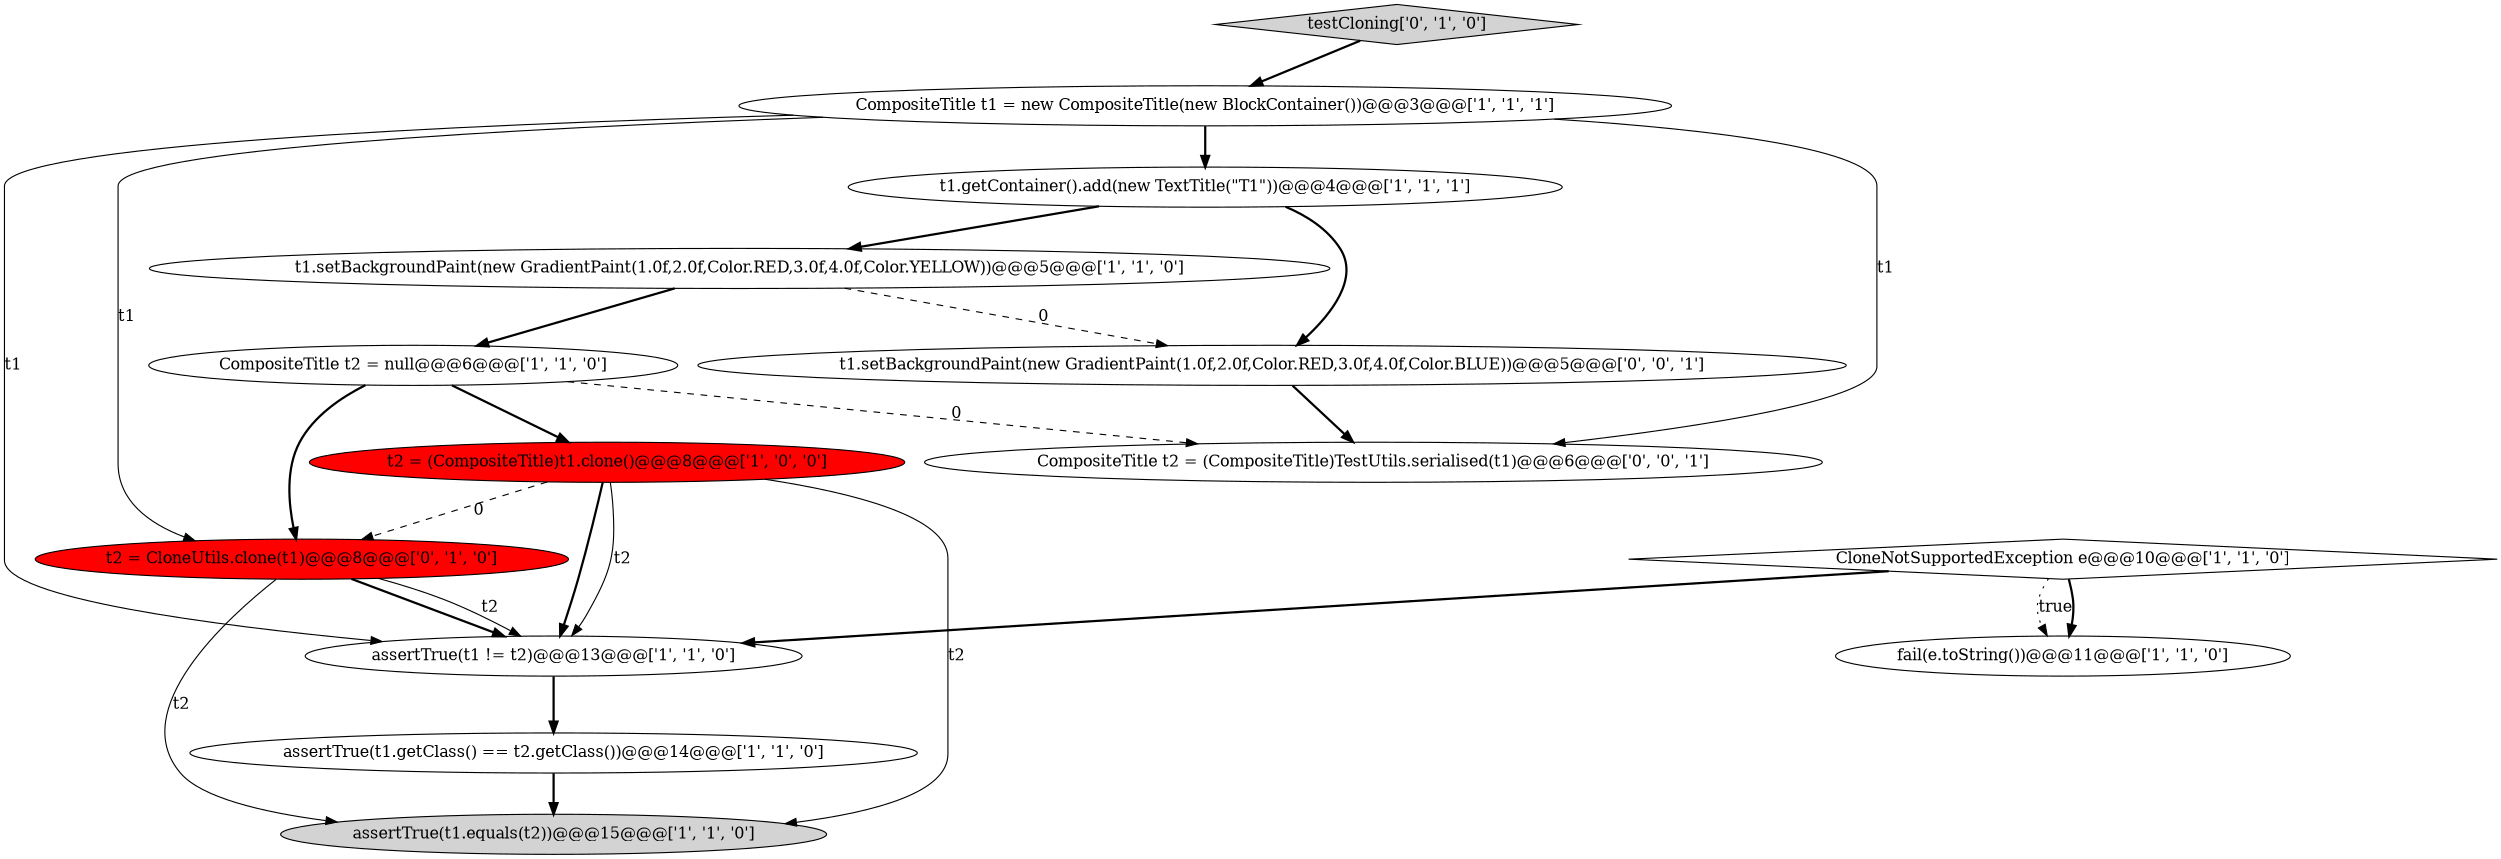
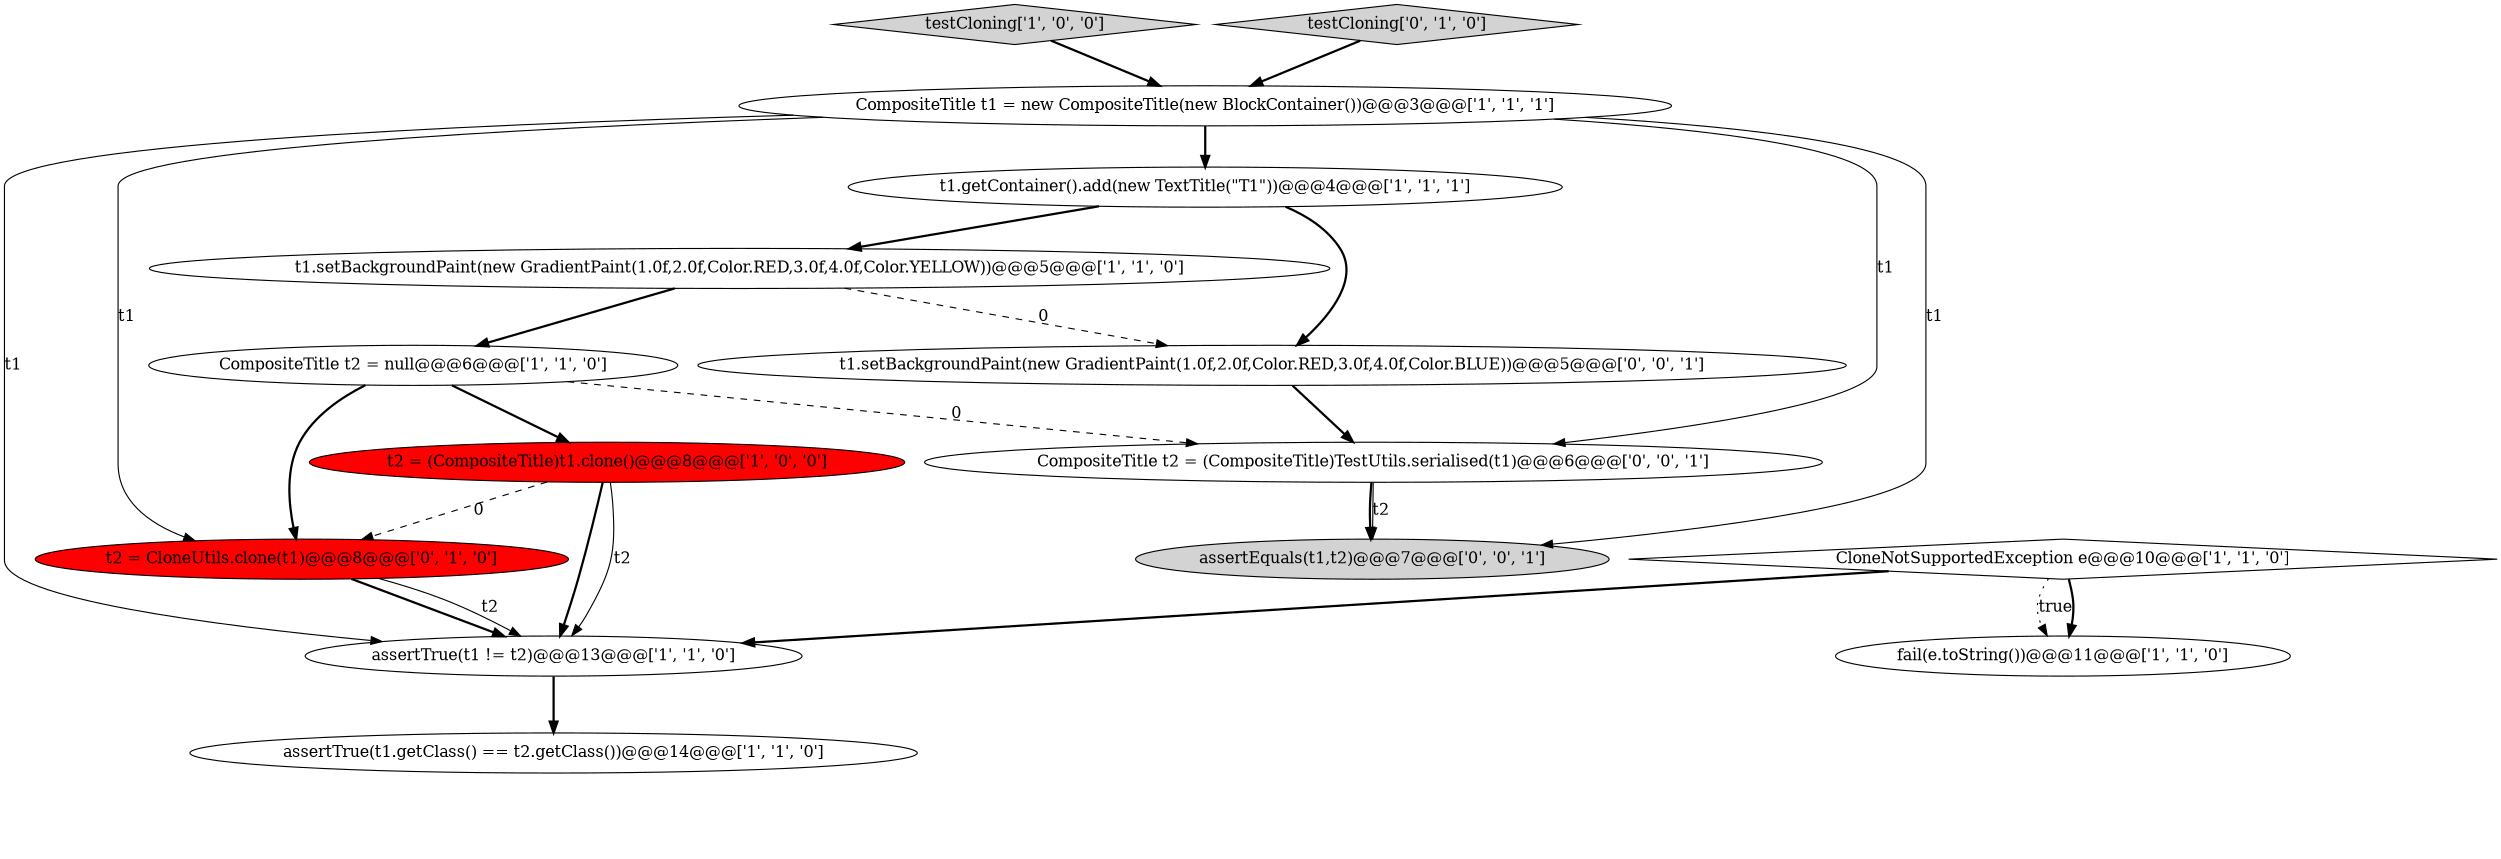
none -> (1015, 25)
none -> (1372, 559)
(554, 834) -> none
